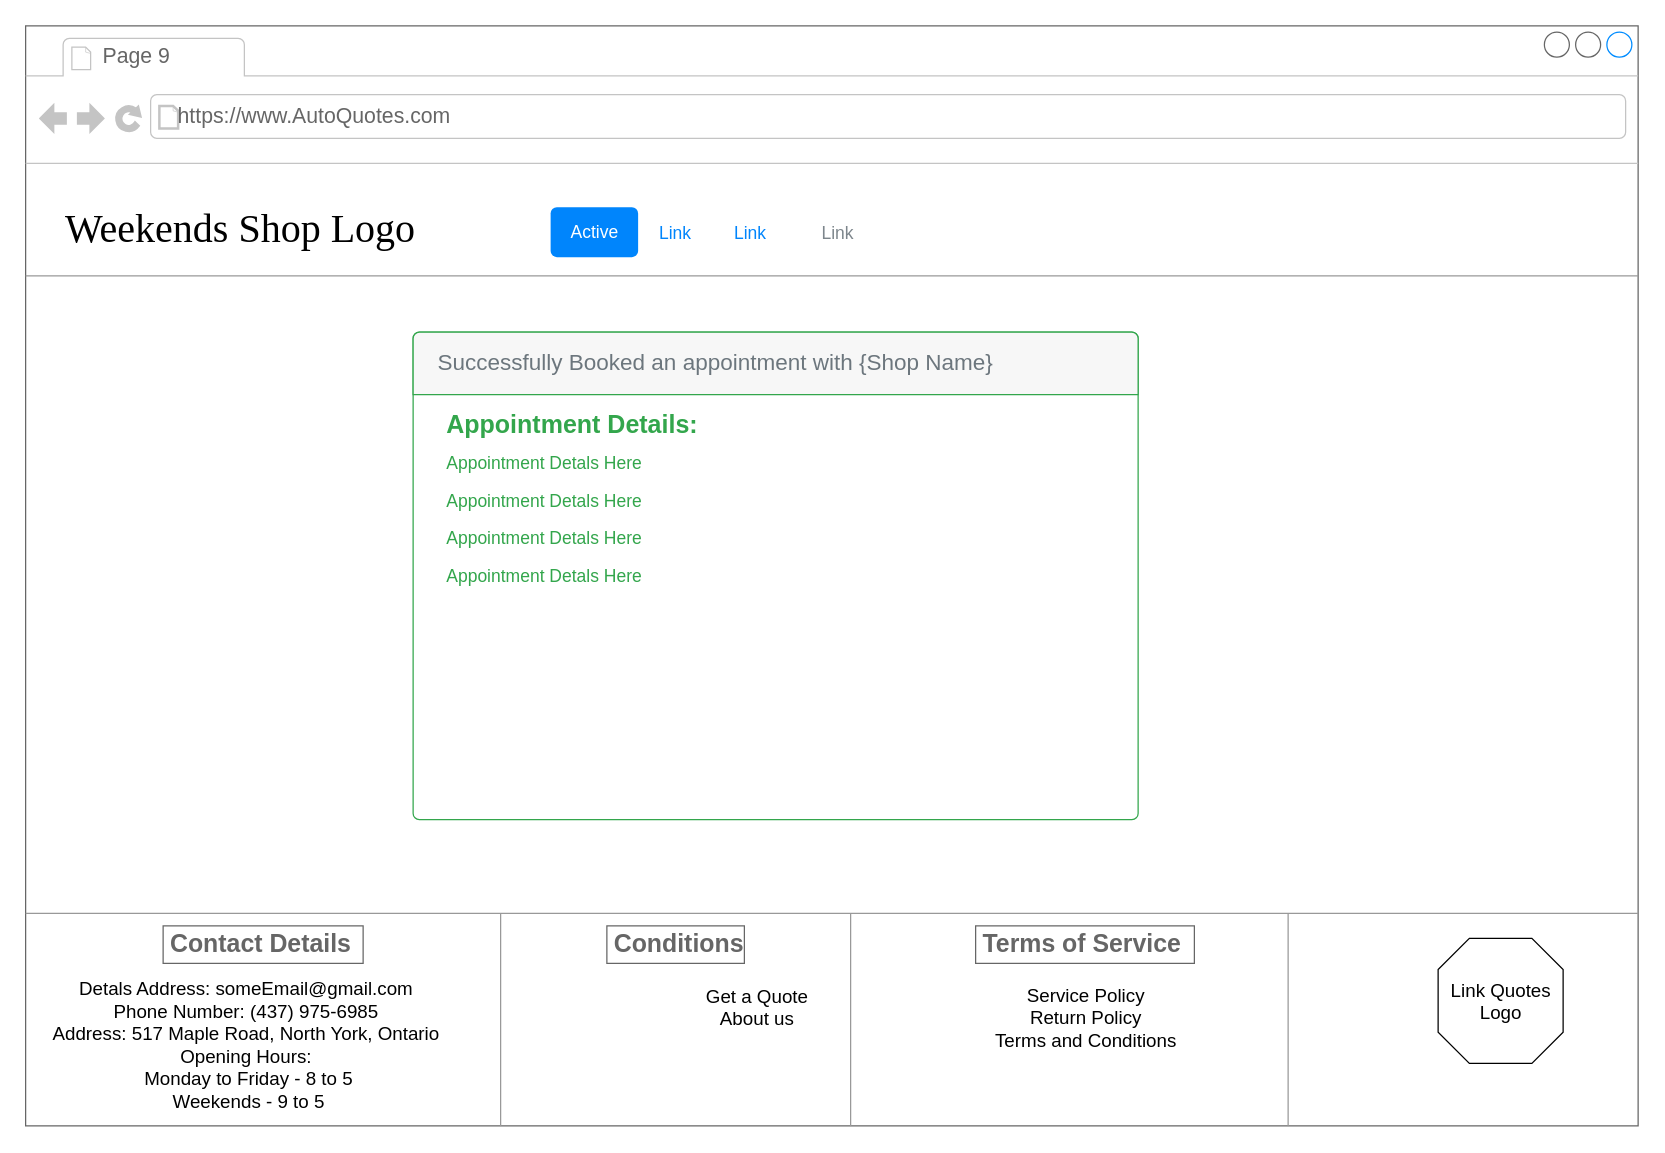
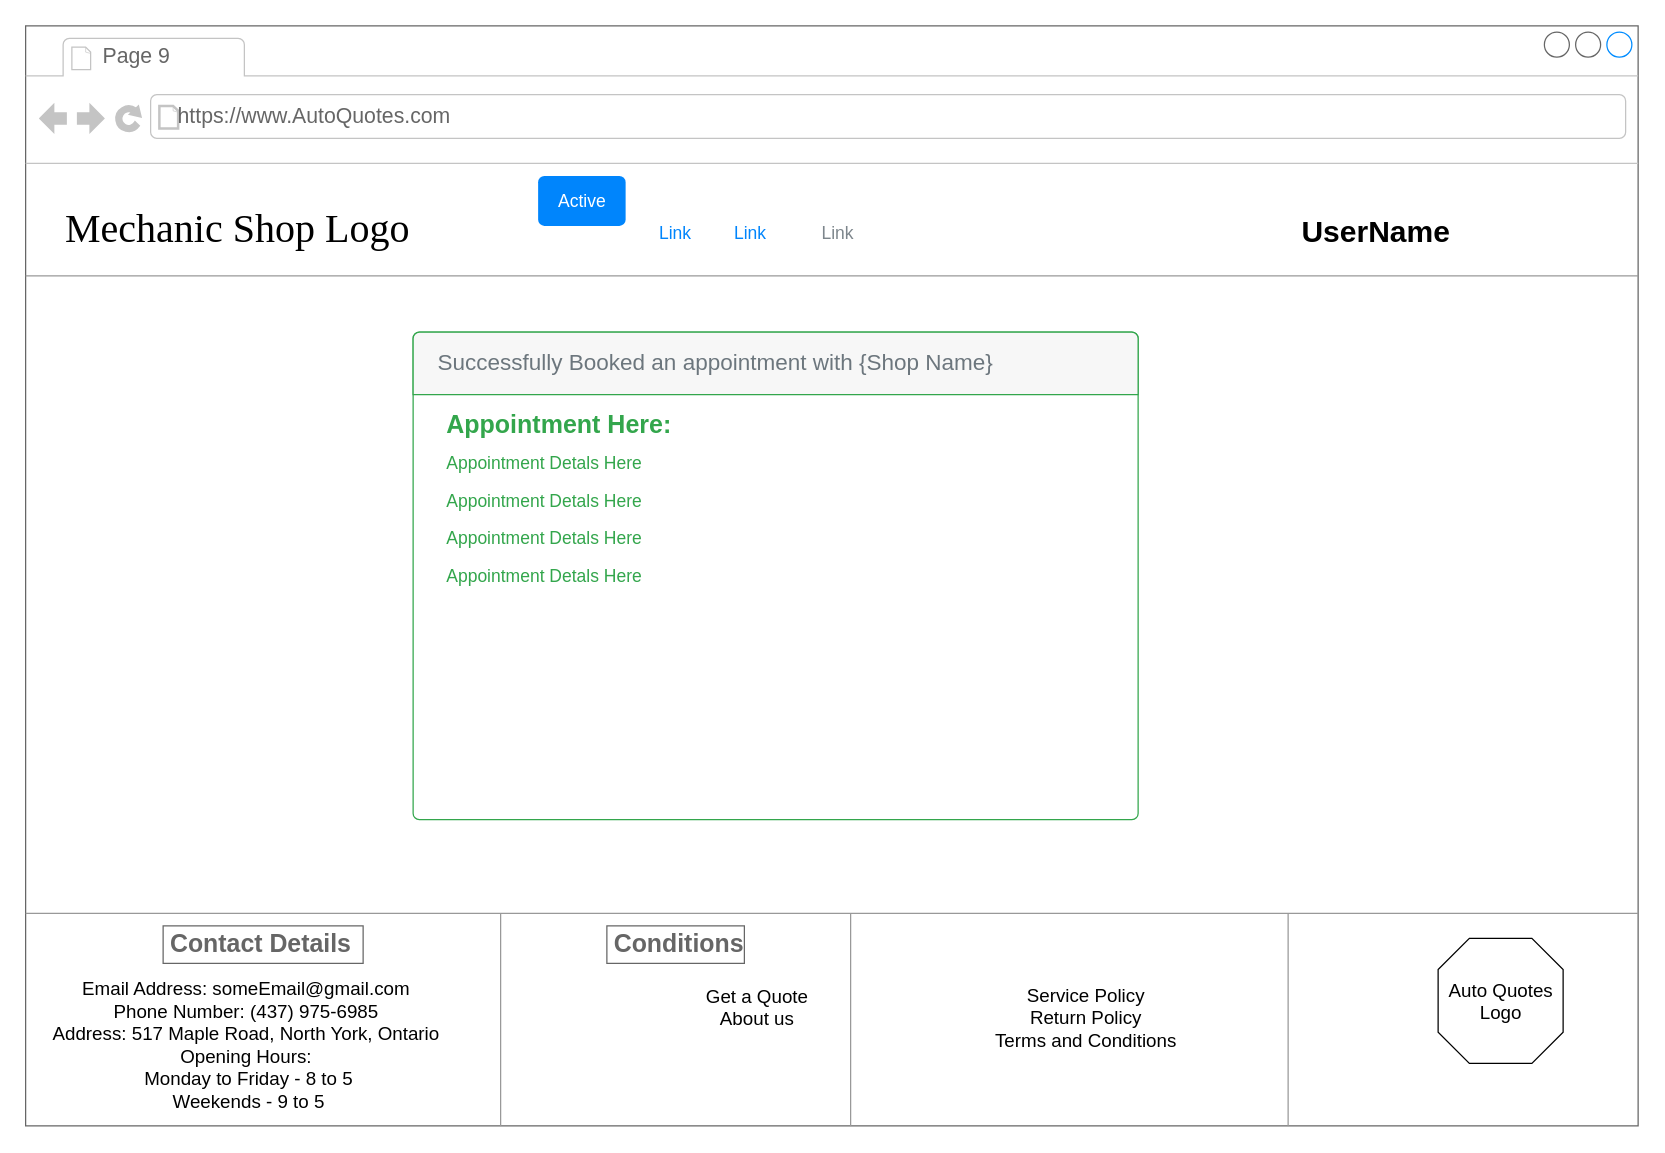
(245, 227) -> (240, 227)
(594, 232) -> (582, 201)
none -> (1376, 232)
(521, 423) -> (512, 423)
(1085, 944) -> none
(1501, 1001) -> (1501, 1001)
(216, 1032) -> (216, 1032)
